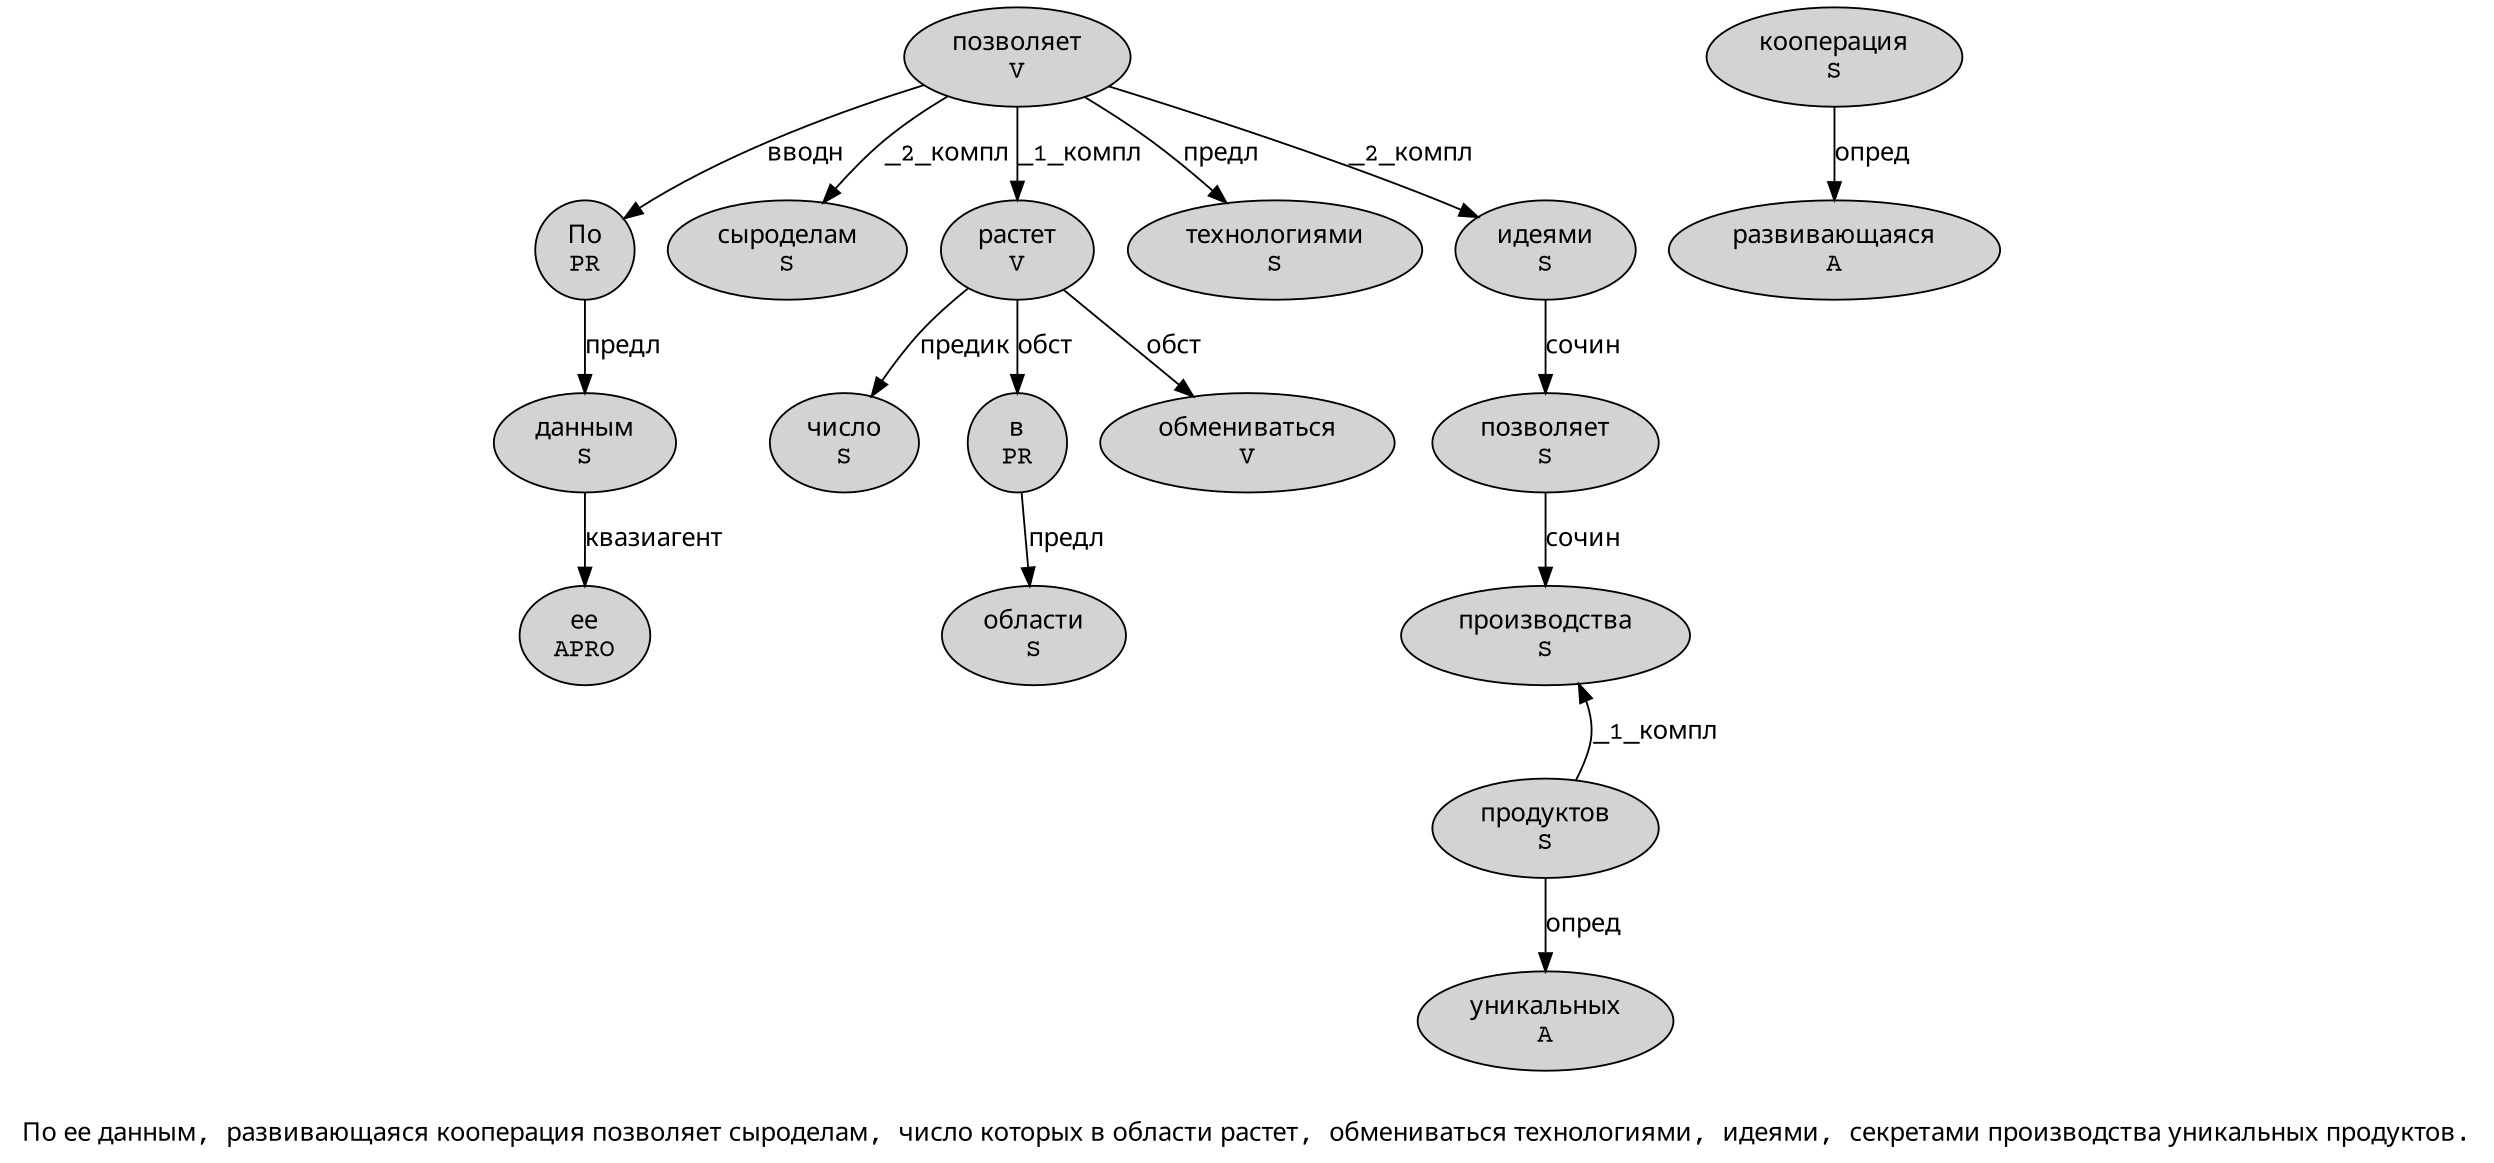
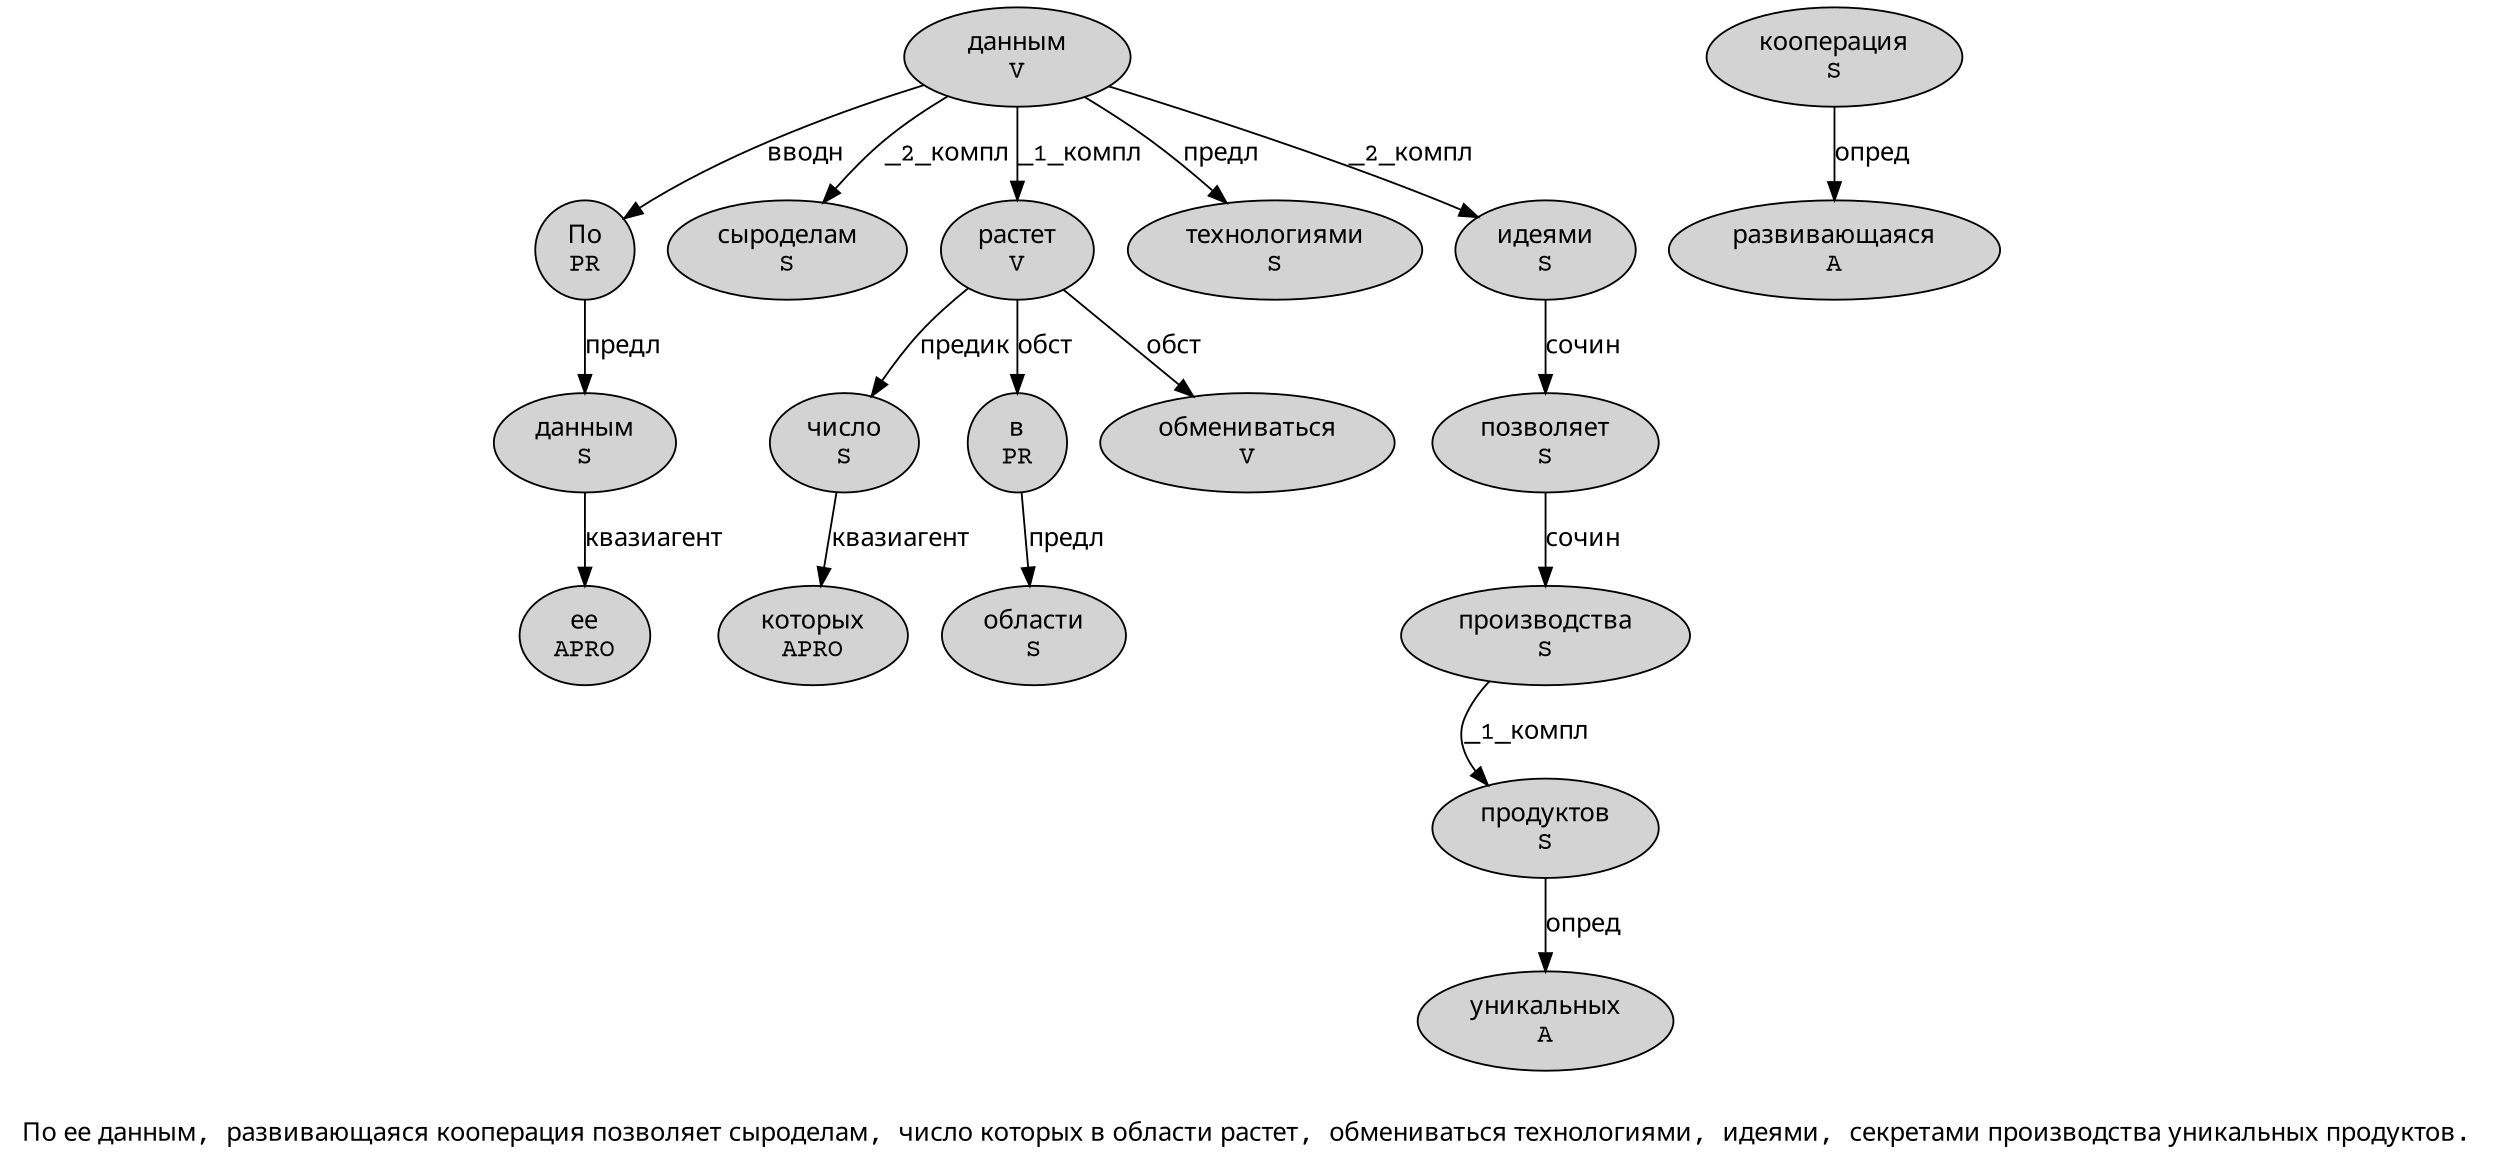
(1017, 57) -> (1017, 57)
none -> (813, 636)
(1591, 742) -> (1463, 724)
